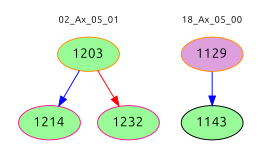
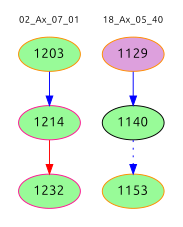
(89, 20) -> (49, 20)
(212, 20) -> (133, 20)
(106, 84) -> (49, 152)
(212, 123) -> (133, 123)
none -> (133, 191)
